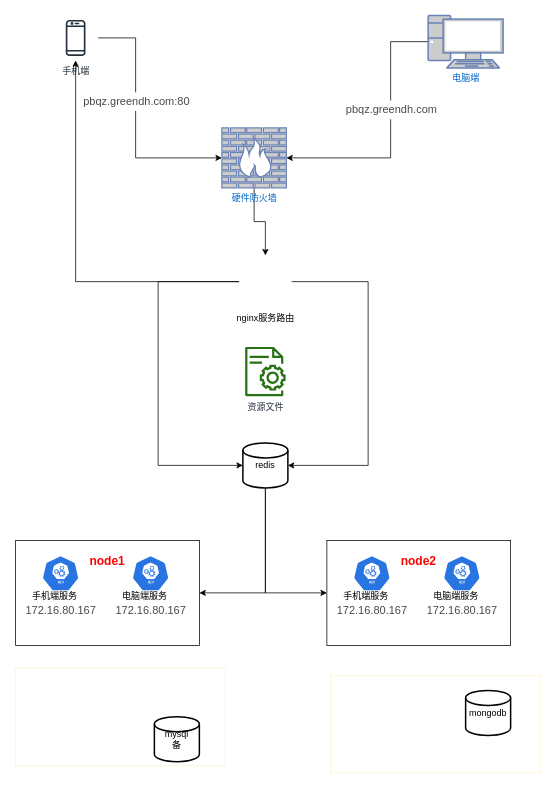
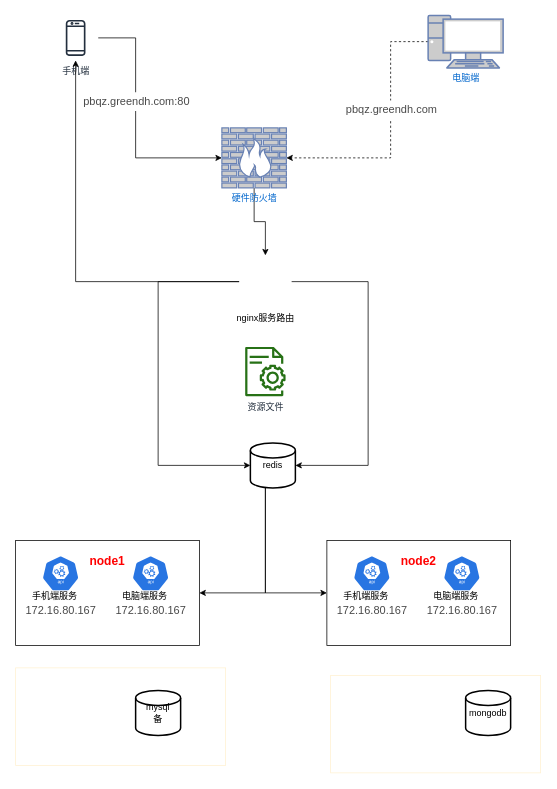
(361, 158) -> (361, 158)
(265, 465) -> (273, 465)
(177, 739) -> (158, 713)
